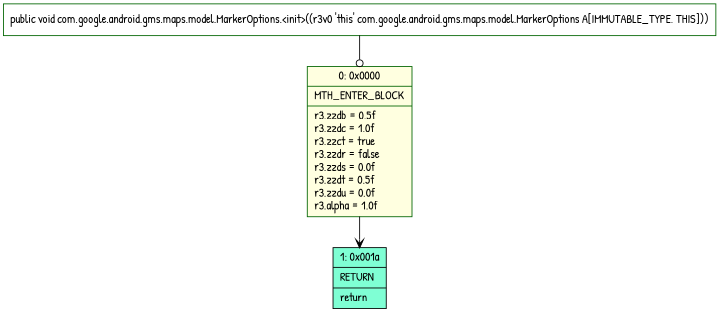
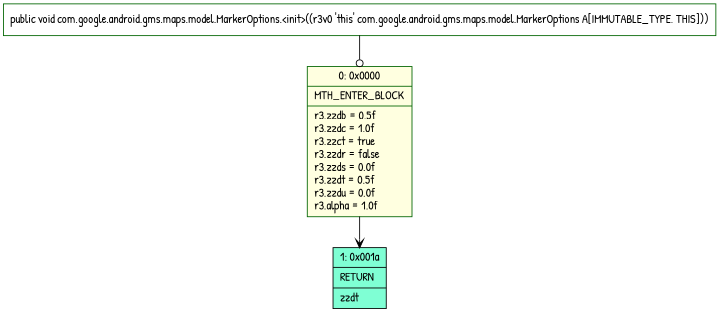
(354, 298) -> (349, 298)
